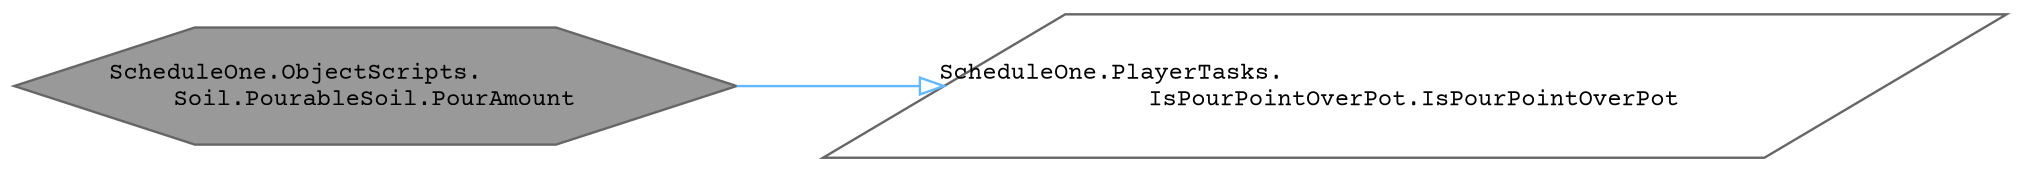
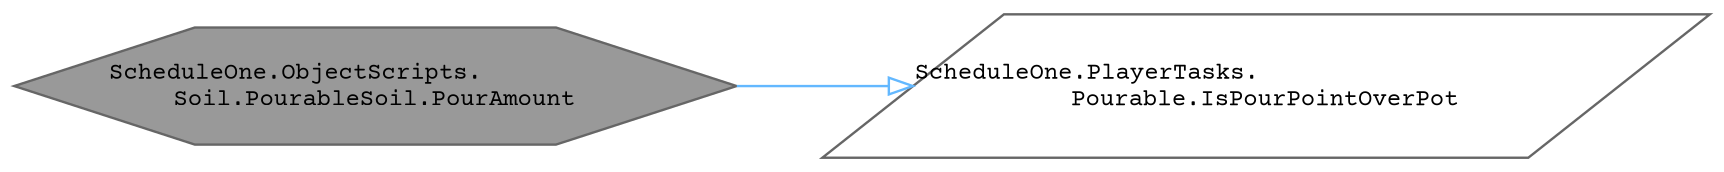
(1415, 86) -> (1266, 86)
